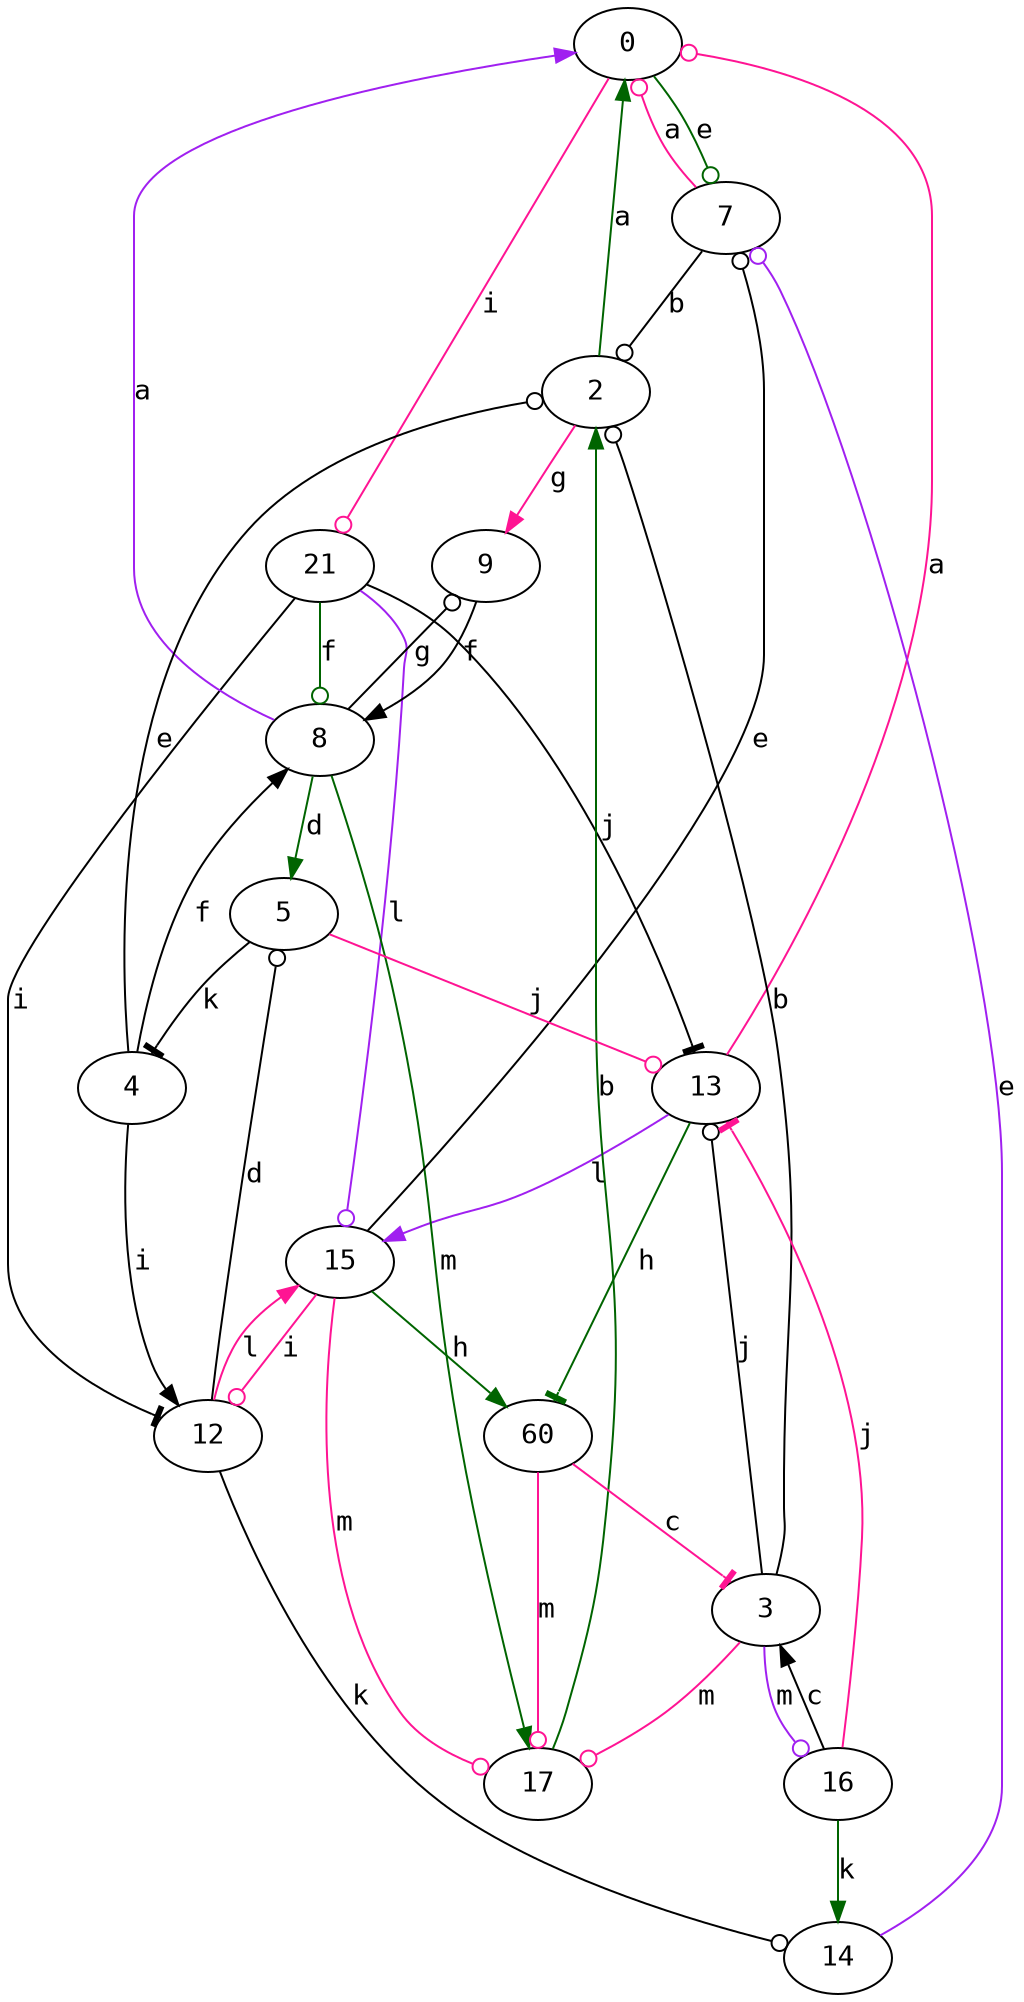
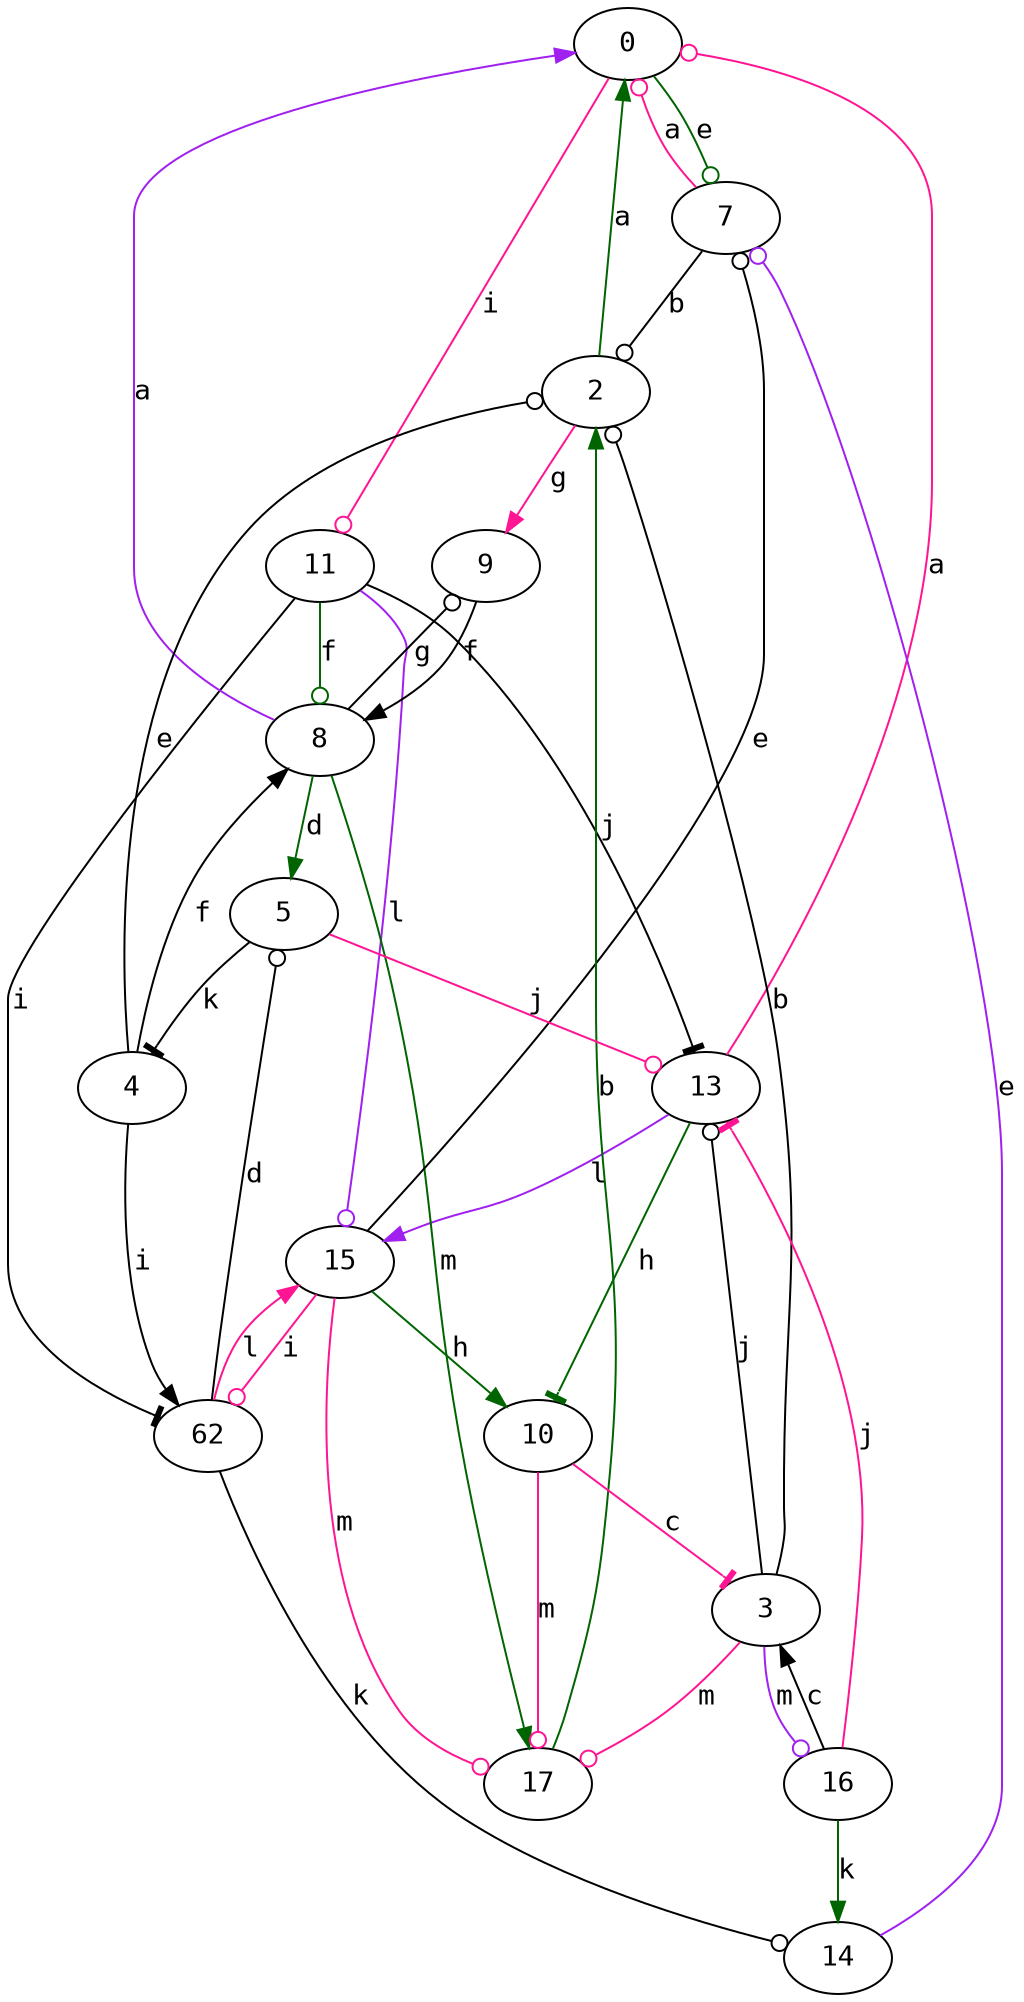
(320, 566) -> (320, 566)
(208, 1436) -> (208, 1436)
(538, 1436) -> (538, 1436)
